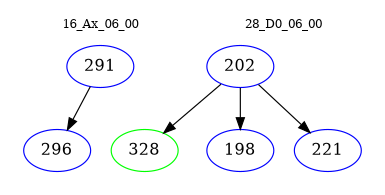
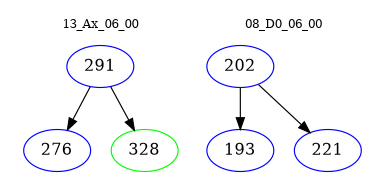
(101, 25) -> (101, 25)
(284, 25) -> (284, 25)
(205, 98) -> (120, 103)
(57, 150) -> (57, 150)
(240, 150) -> (240, 150)
